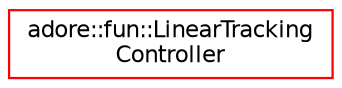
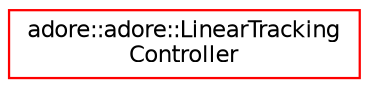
(171, 44) -> (184, 44)
